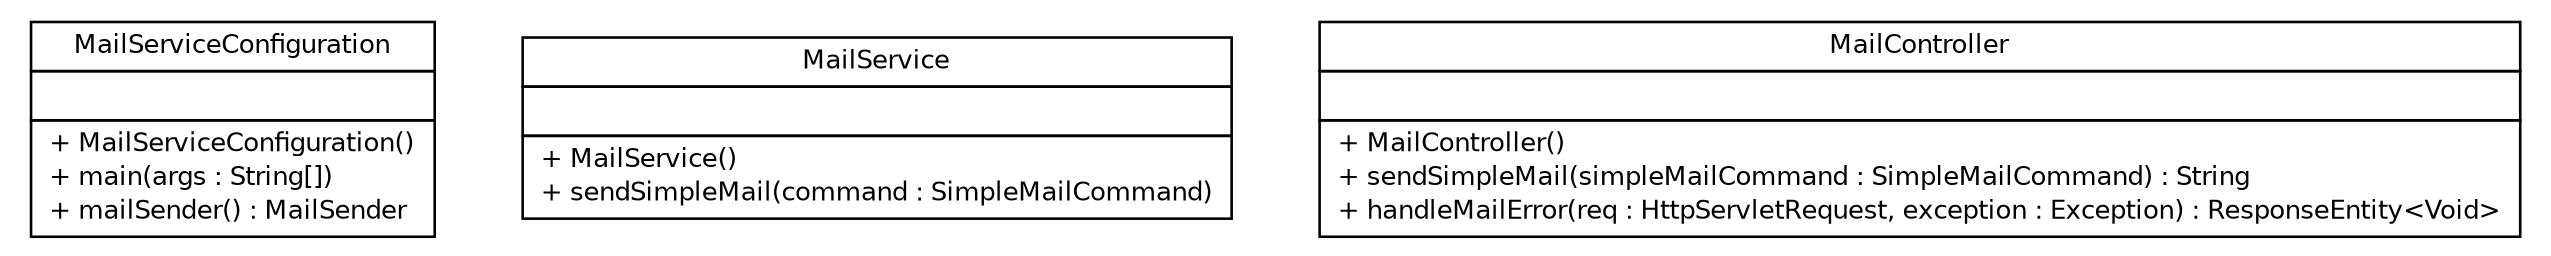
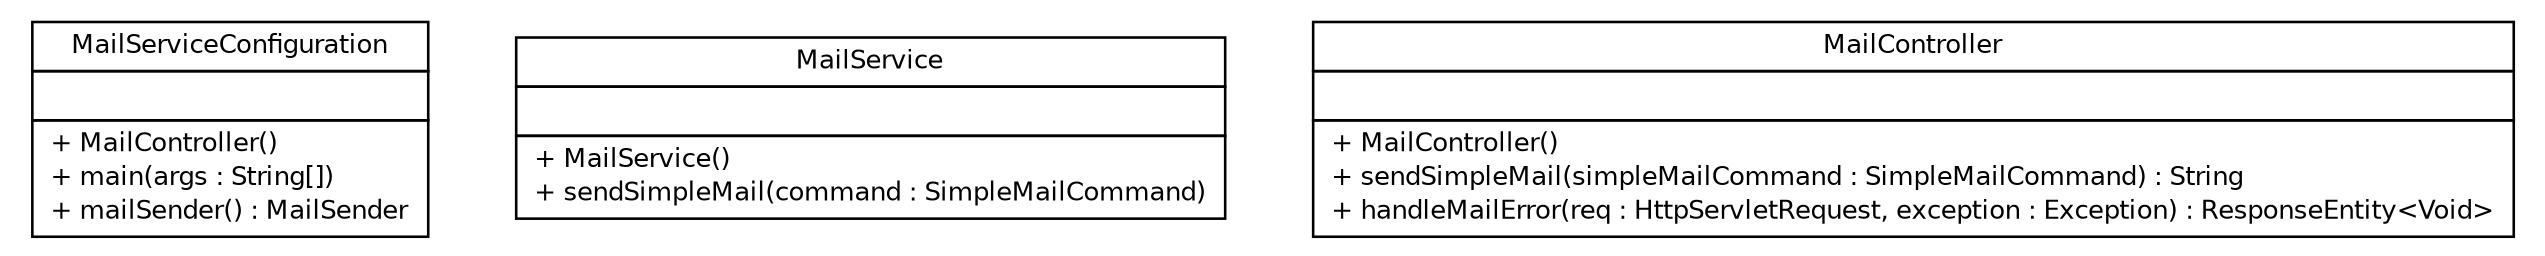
(233, 144) -> (164, 144)
